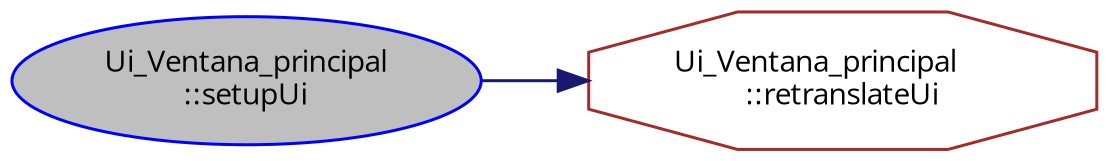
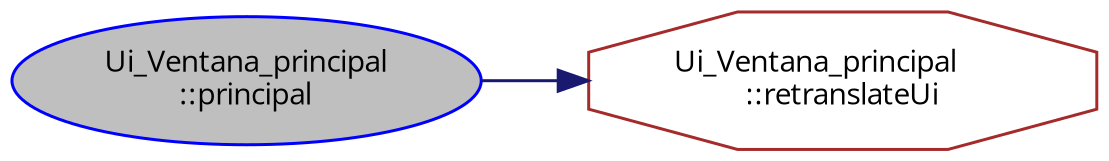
(247, 81) -> (247, 81)
